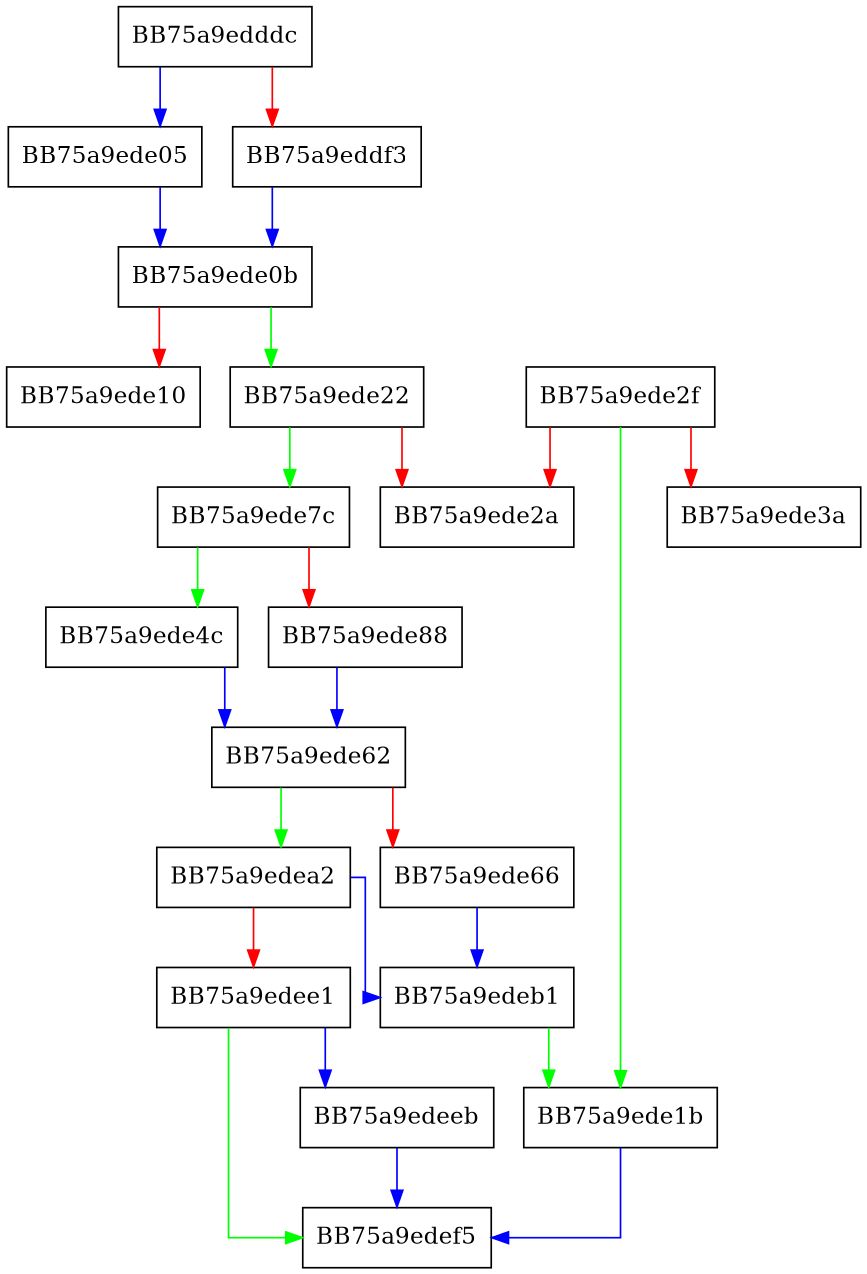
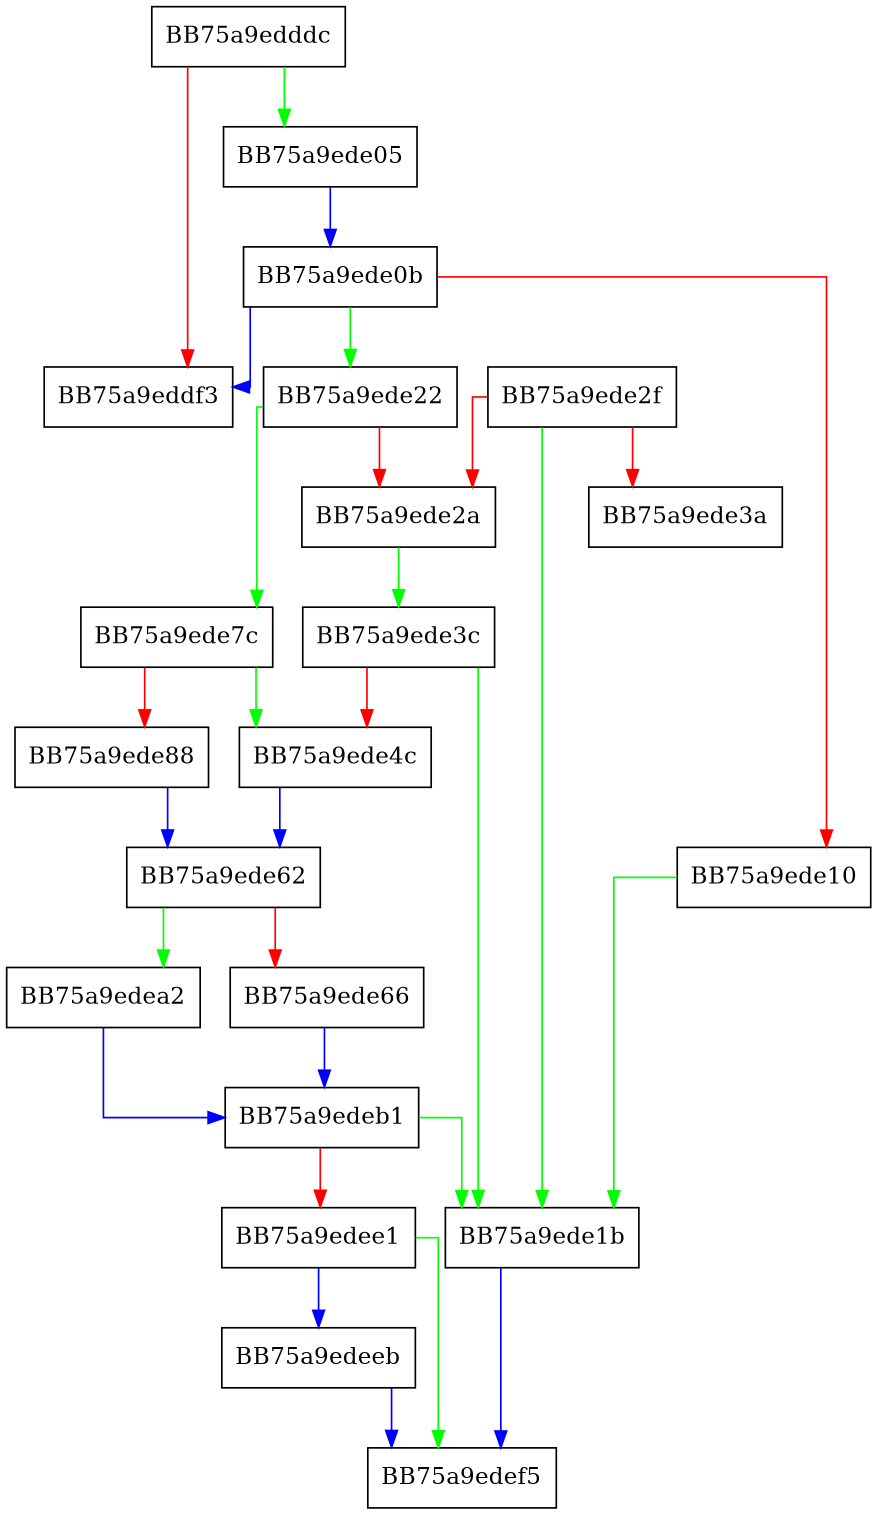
(160, 88) -> (284, 88)
(272, 208) -> (250, 348)
none -> (399, 637)
(254, 929) -> (320, 1169)
none -> (614, 1003)
